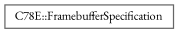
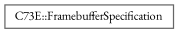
(89, 17) -> (89, 17)
